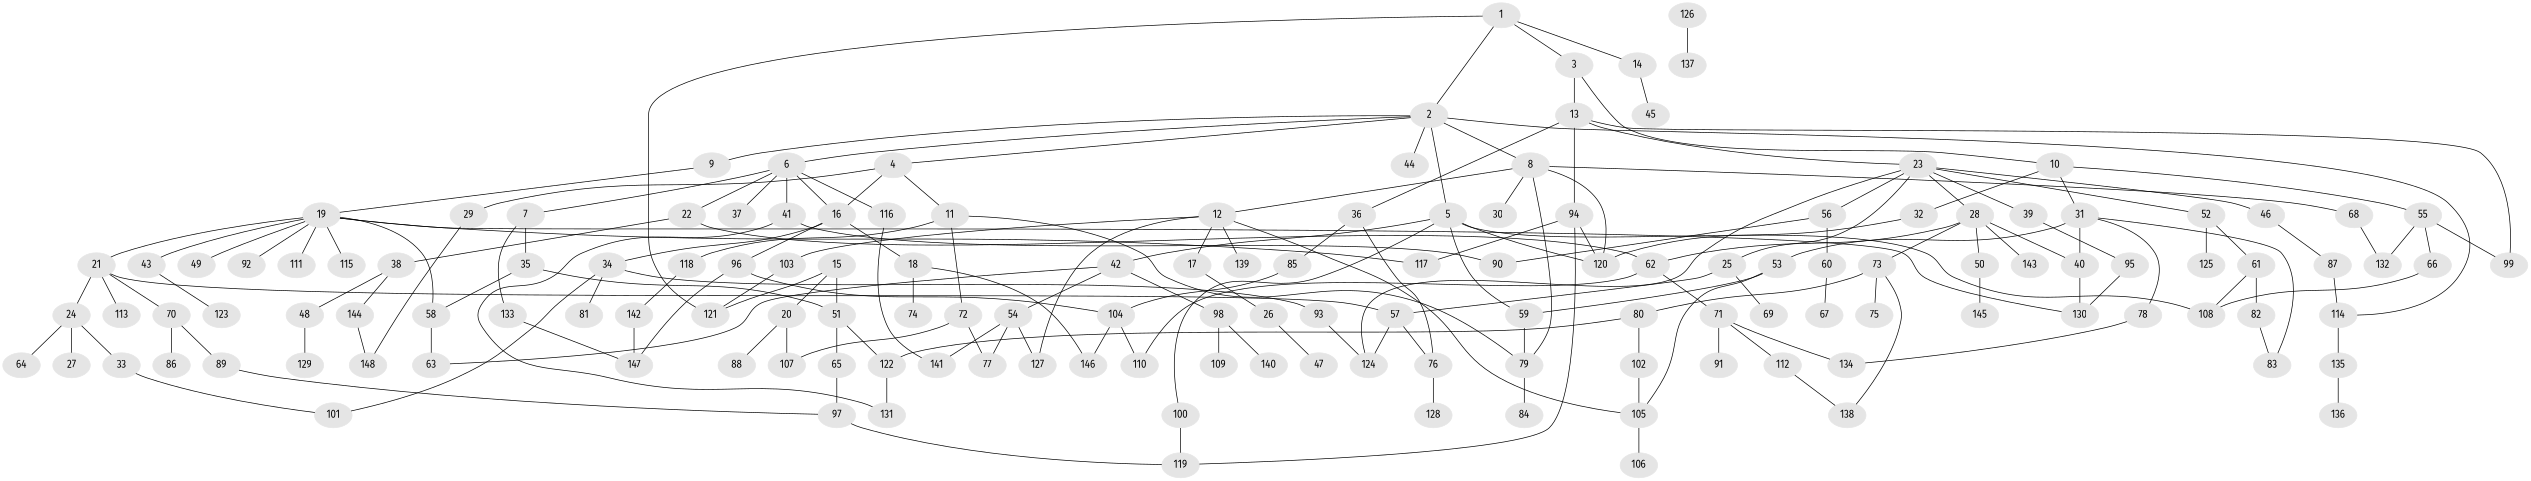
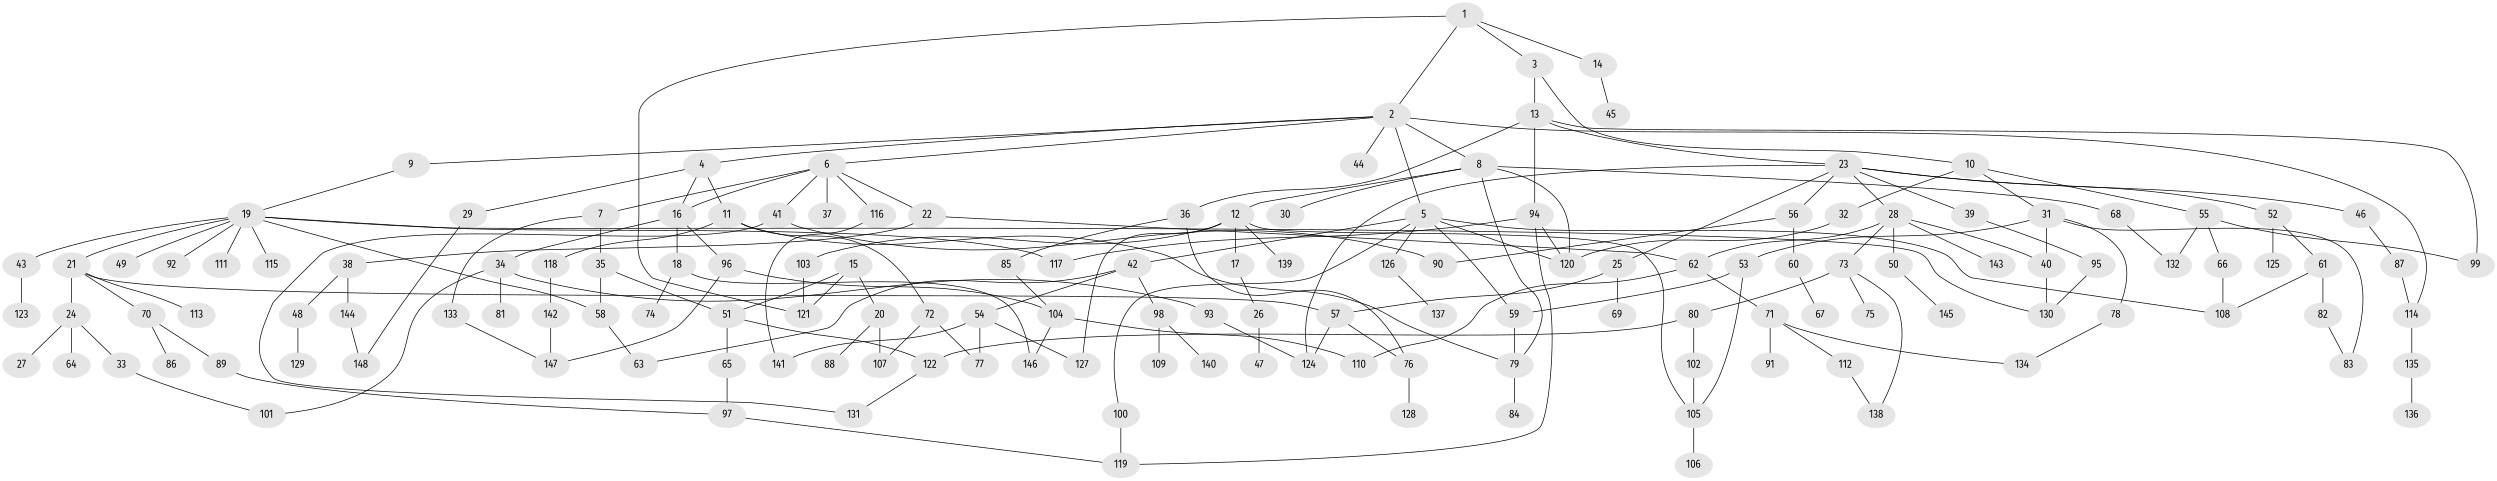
none -> (1402, 245)
